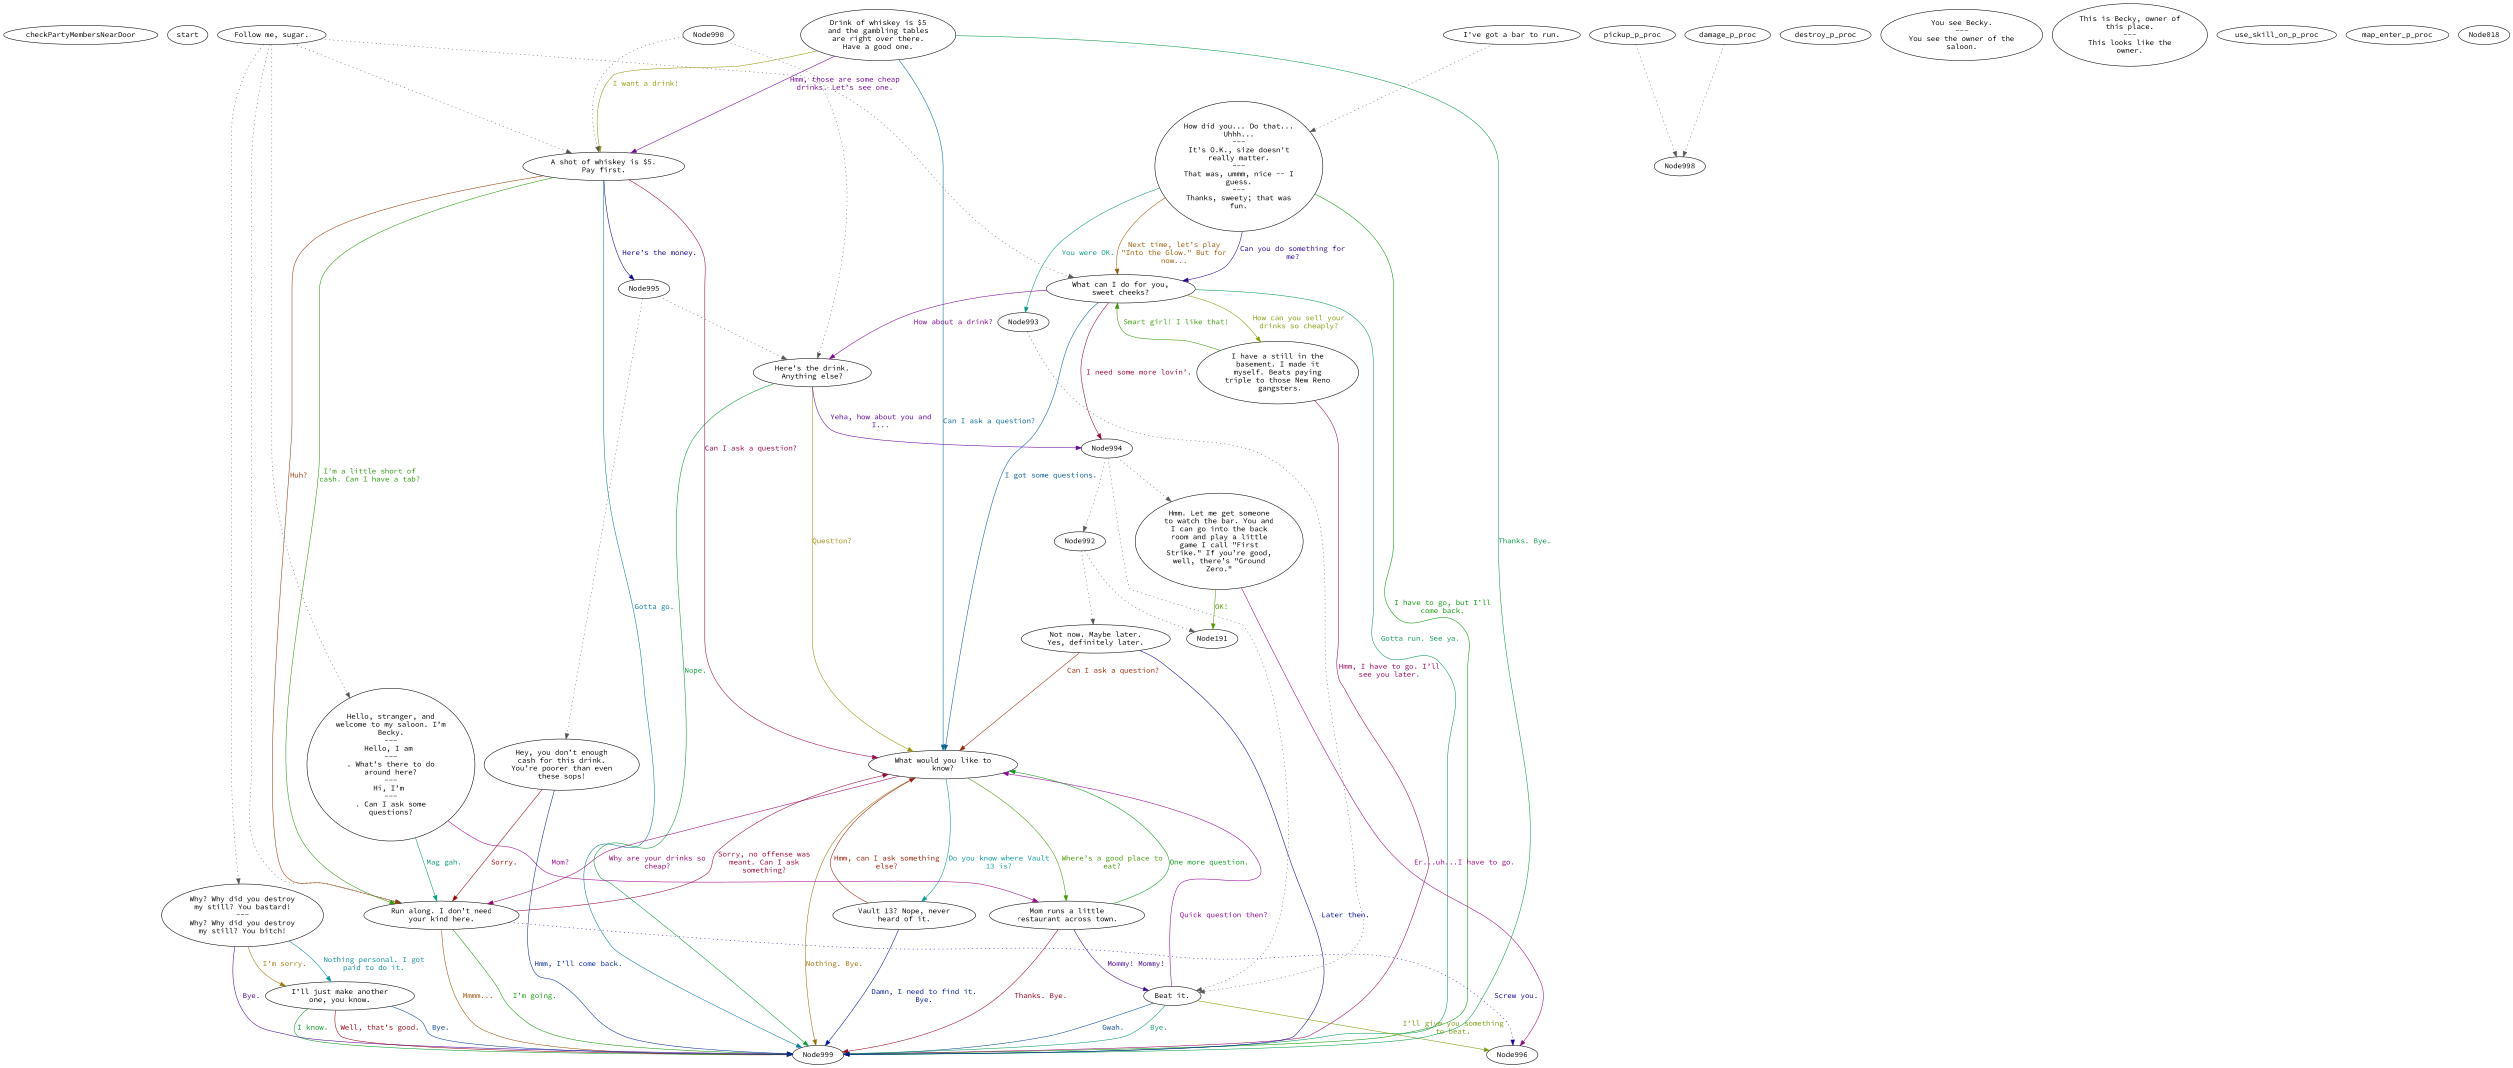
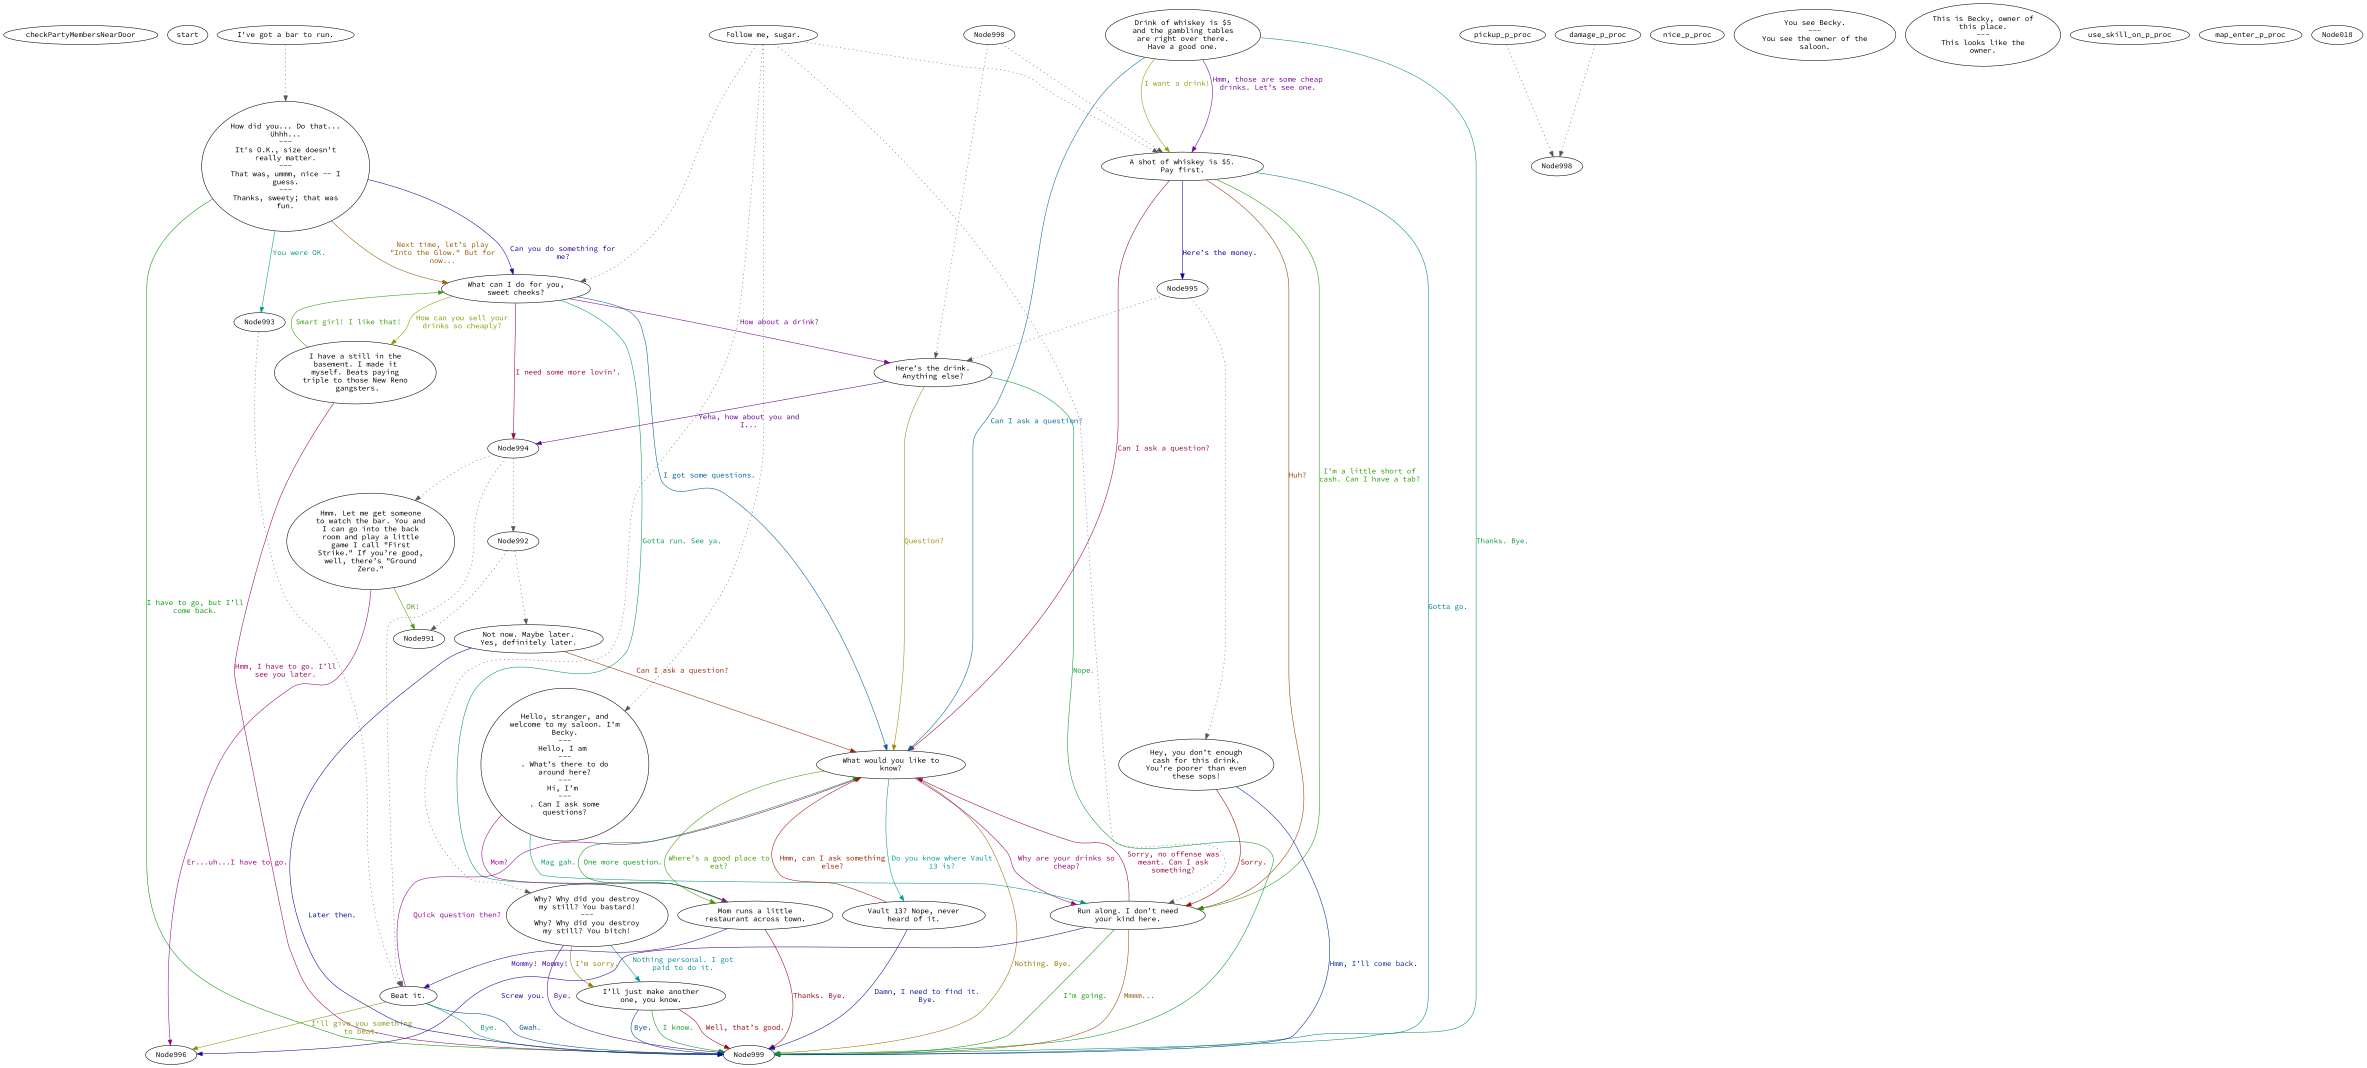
(1826, 35) -> (1687, 35)
(1212, 639) -> (419, 639)
(1447, 852) -> (527, 668)
(1027, 948) -> (615, 969)
